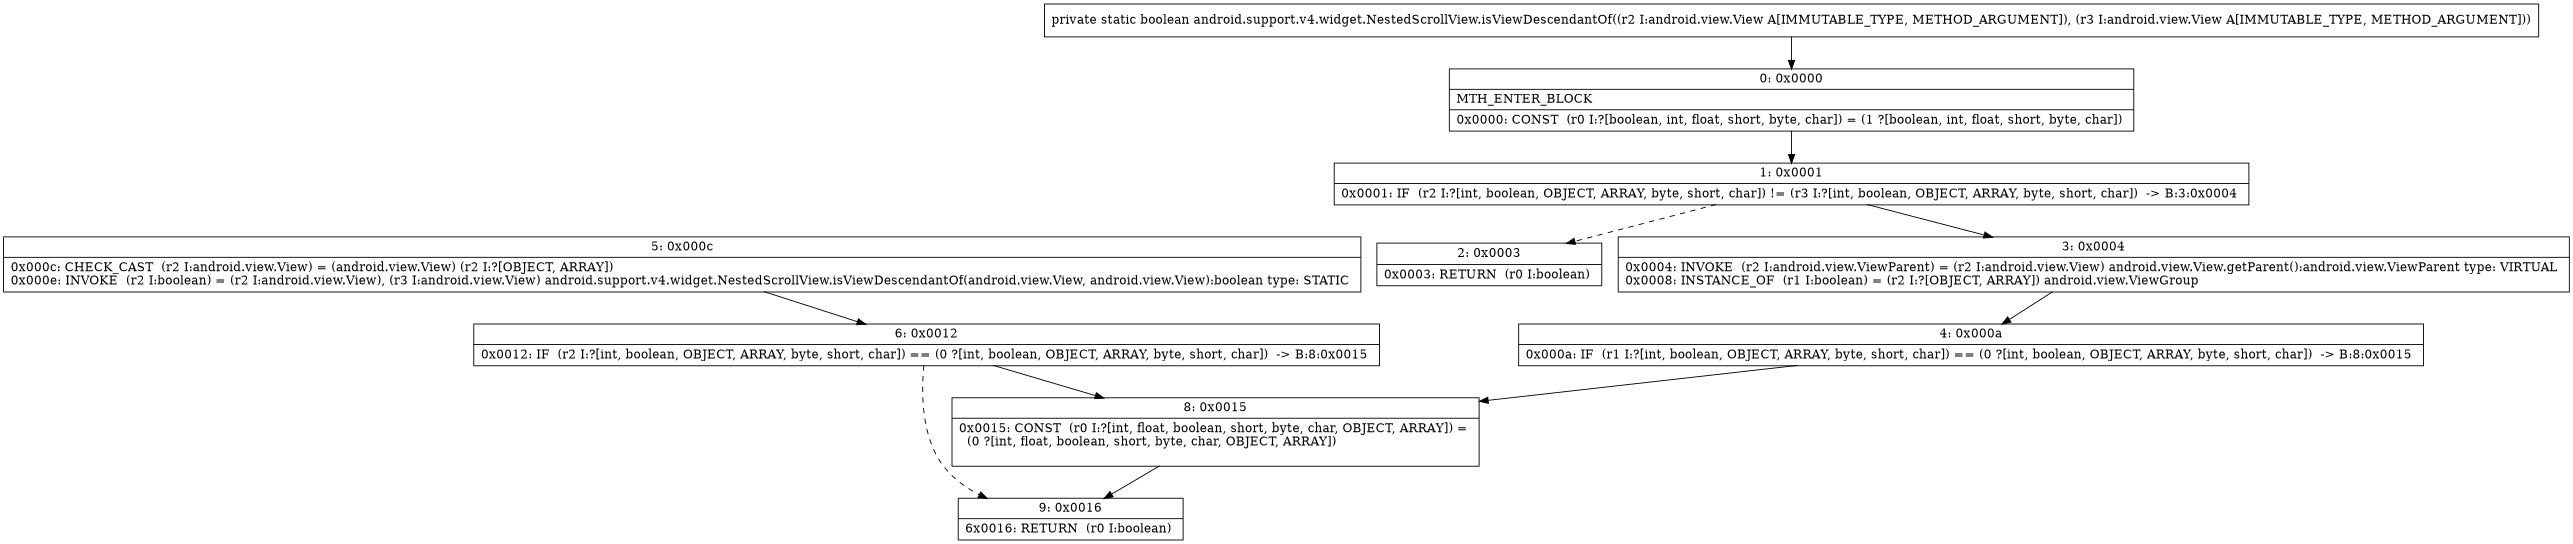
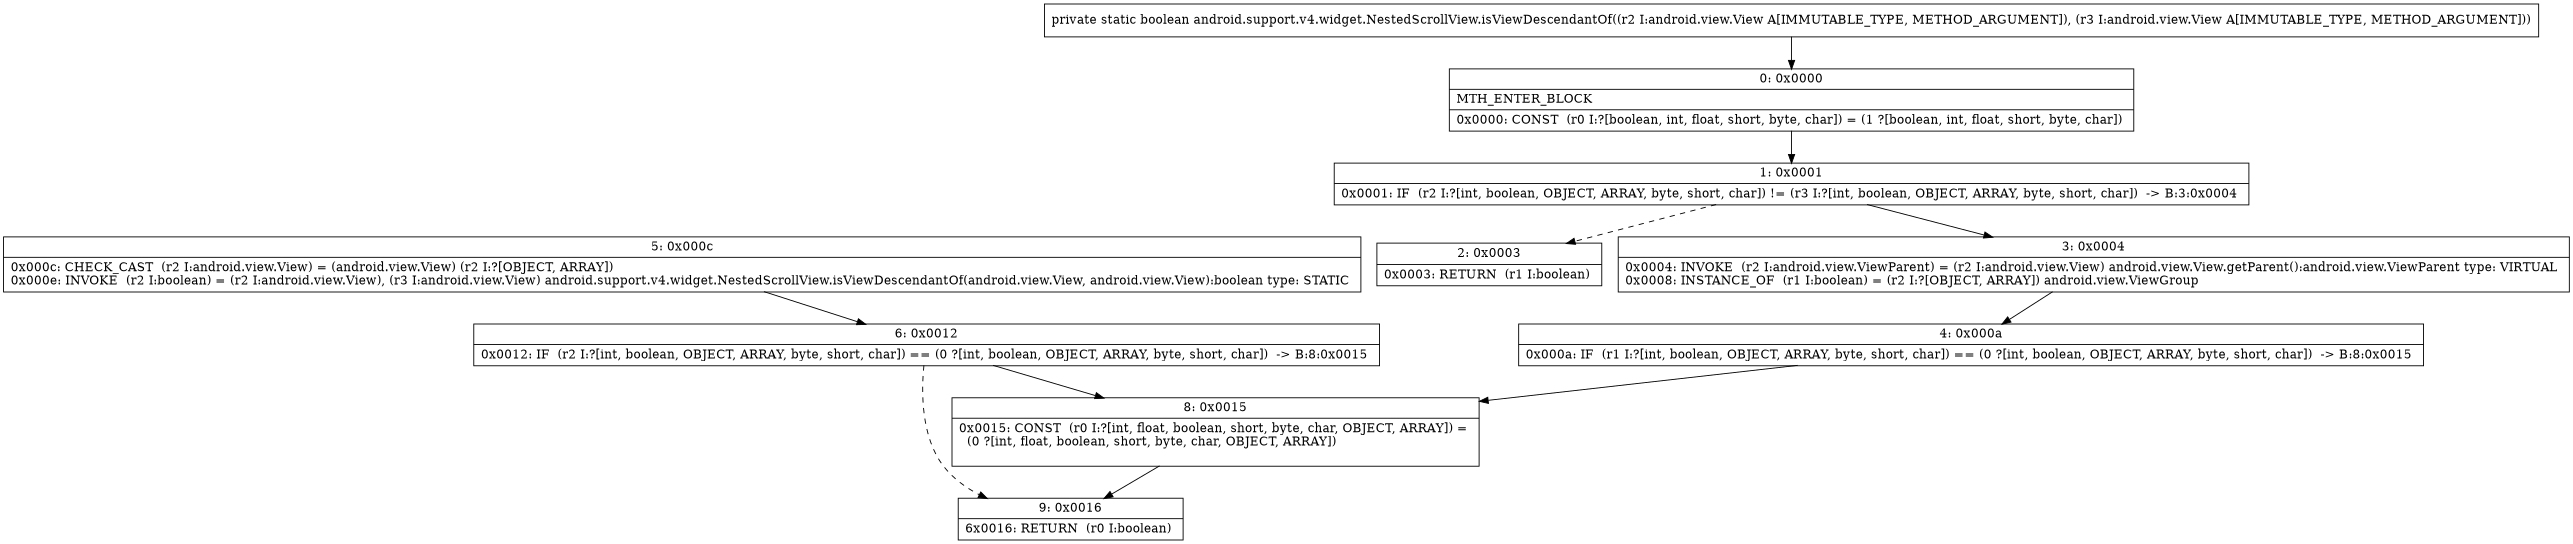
(1489, 275) -> (1489, 275)
